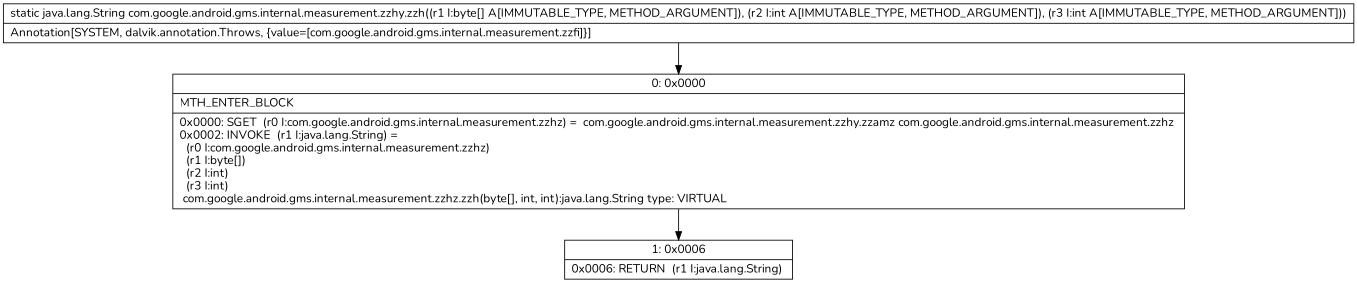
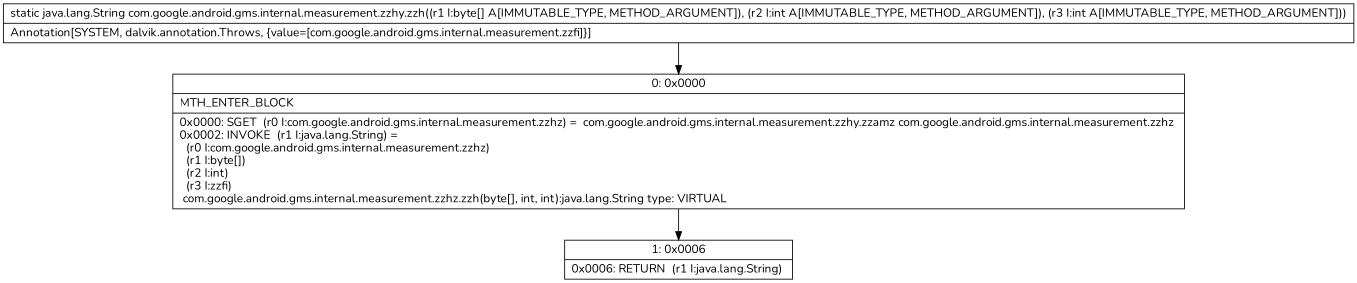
(204, 186) -> (206, 186)
